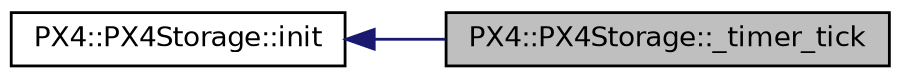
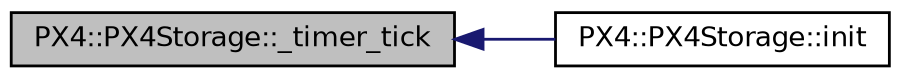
(410, 39) -> (519, 39)
